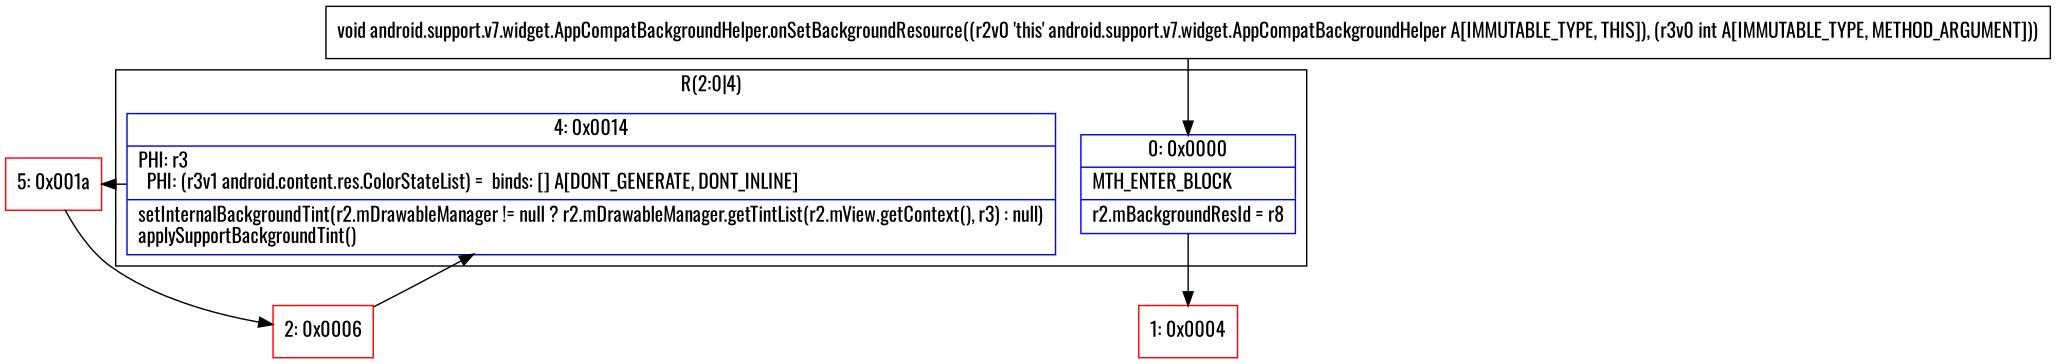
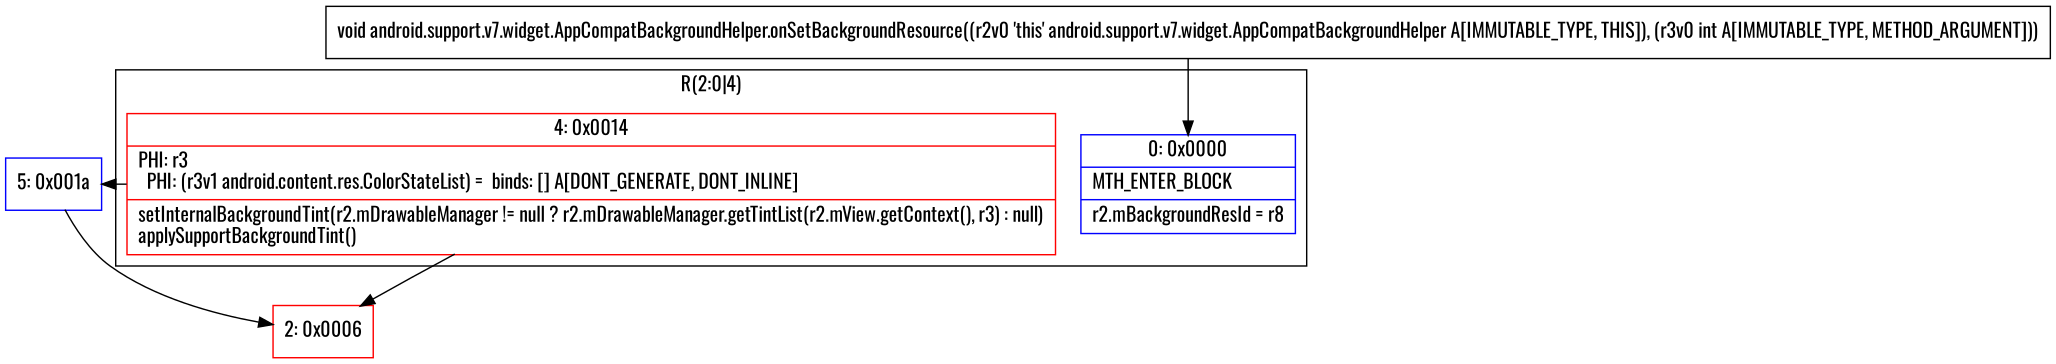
(54, 184) -> (54, 184)
(591, 184) -> (591, 184)
(417, 284) -> (414, 276)
(1188, 332) -> none
